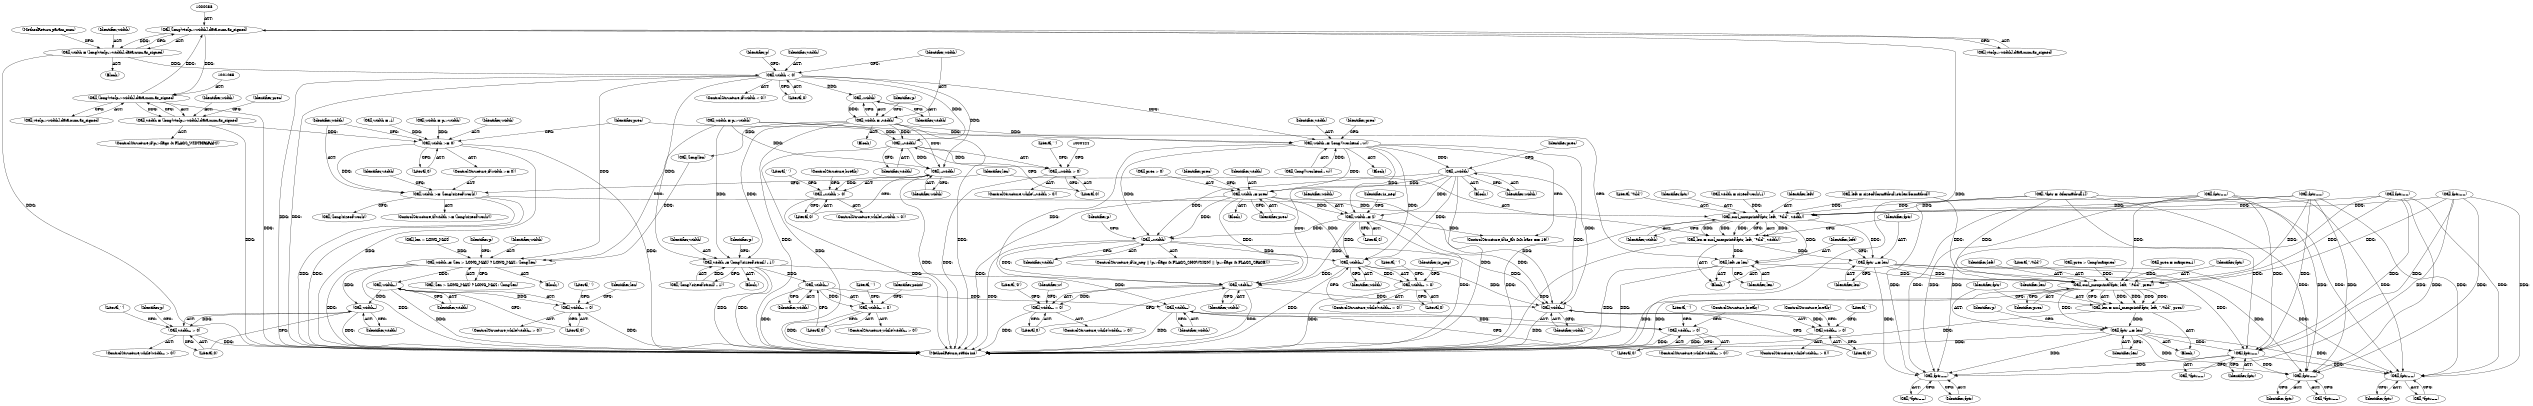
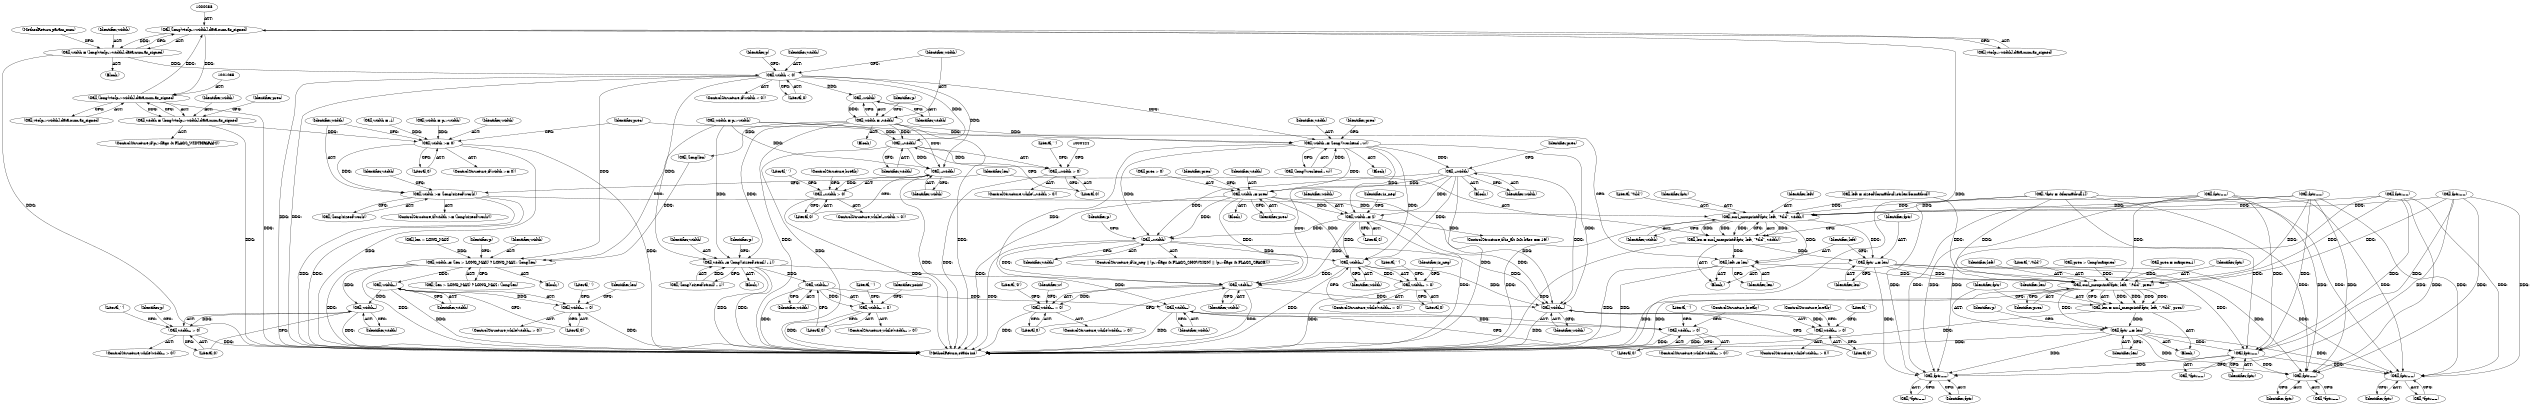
(1504, 155) -> (1304, 153)
(466, 183) -> (394, 207)
(1738, 195) -> none
